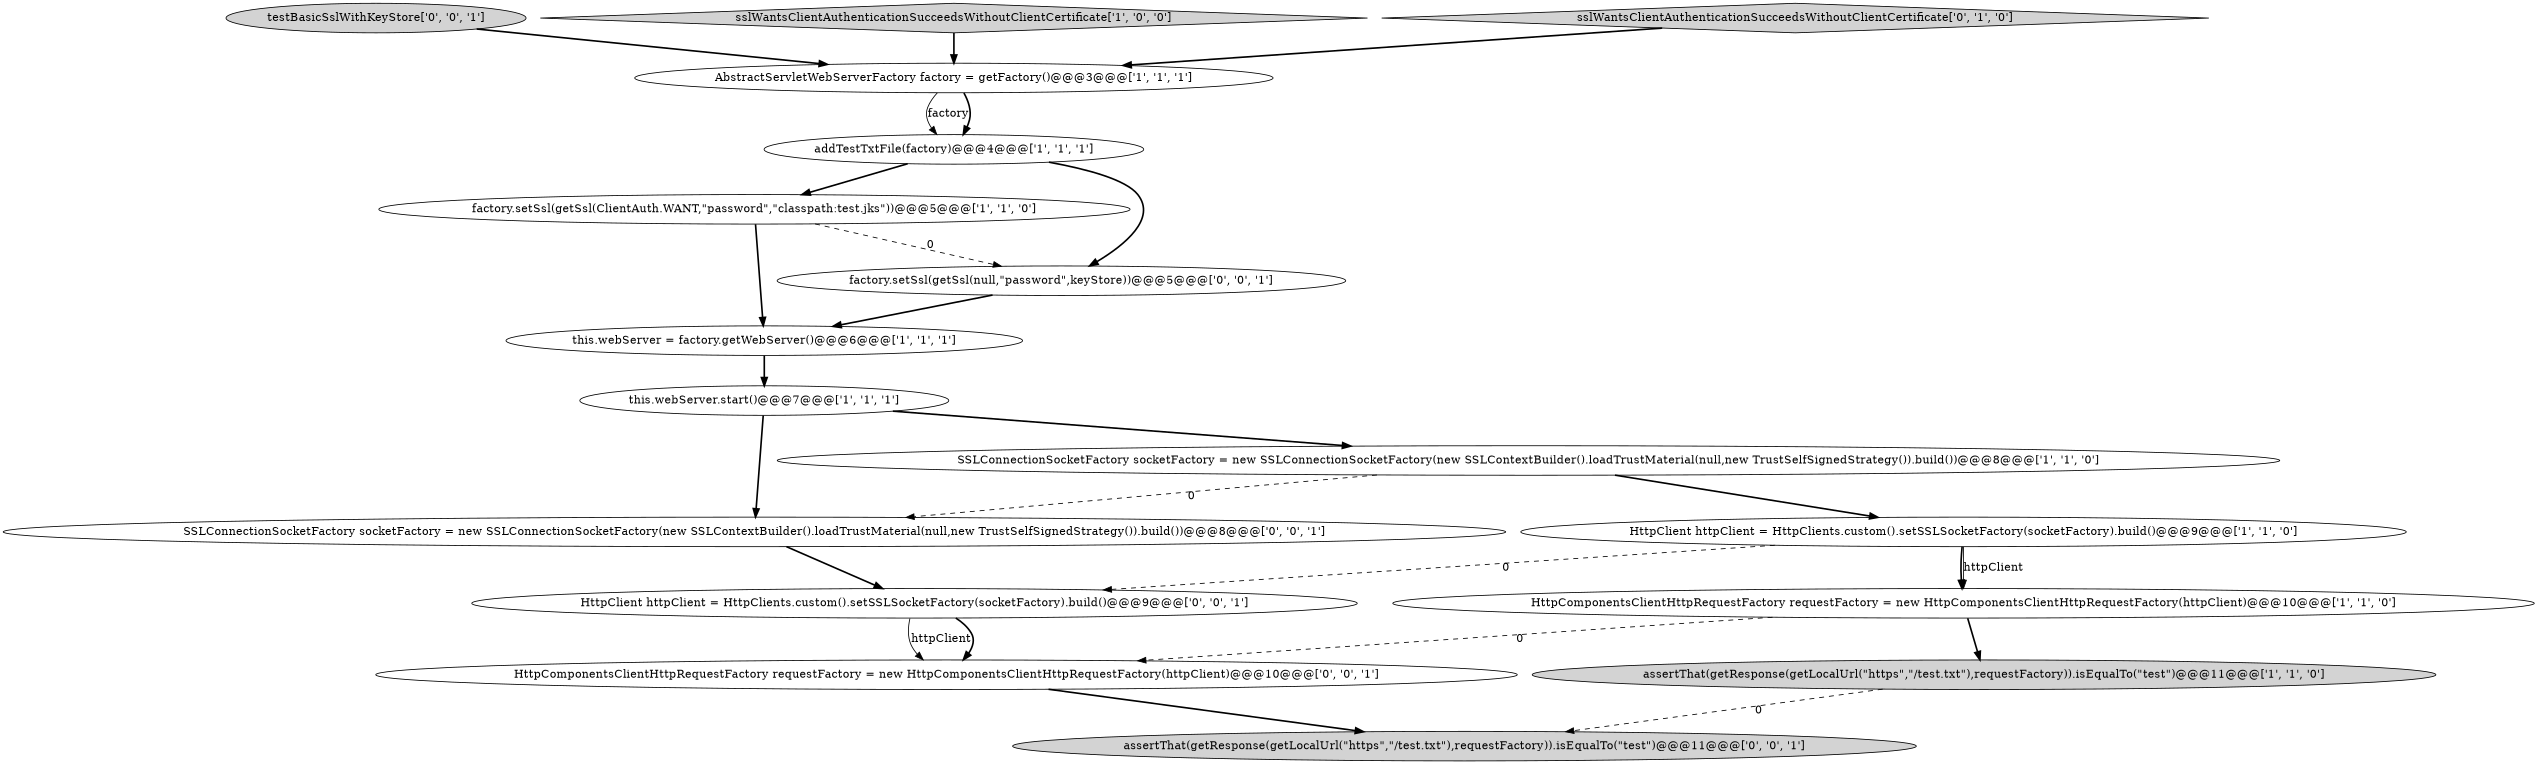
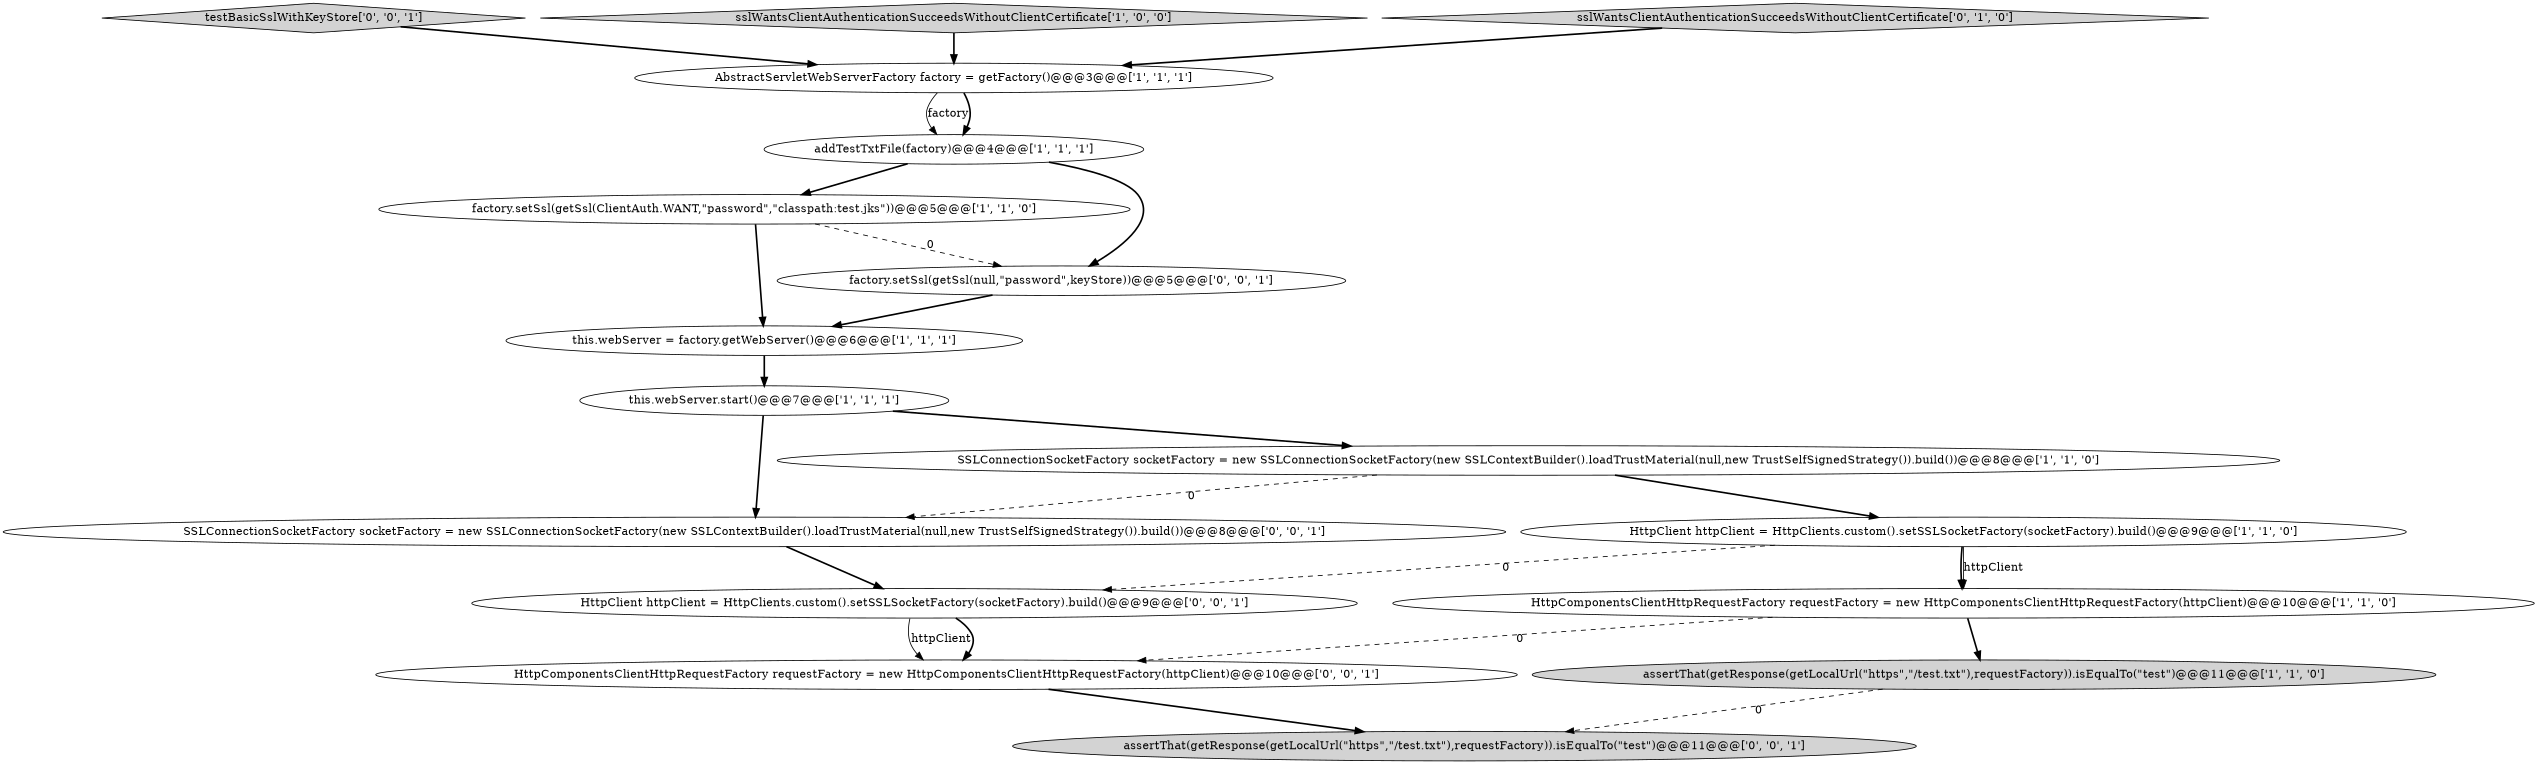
(376, 18) -> (314, 18)
